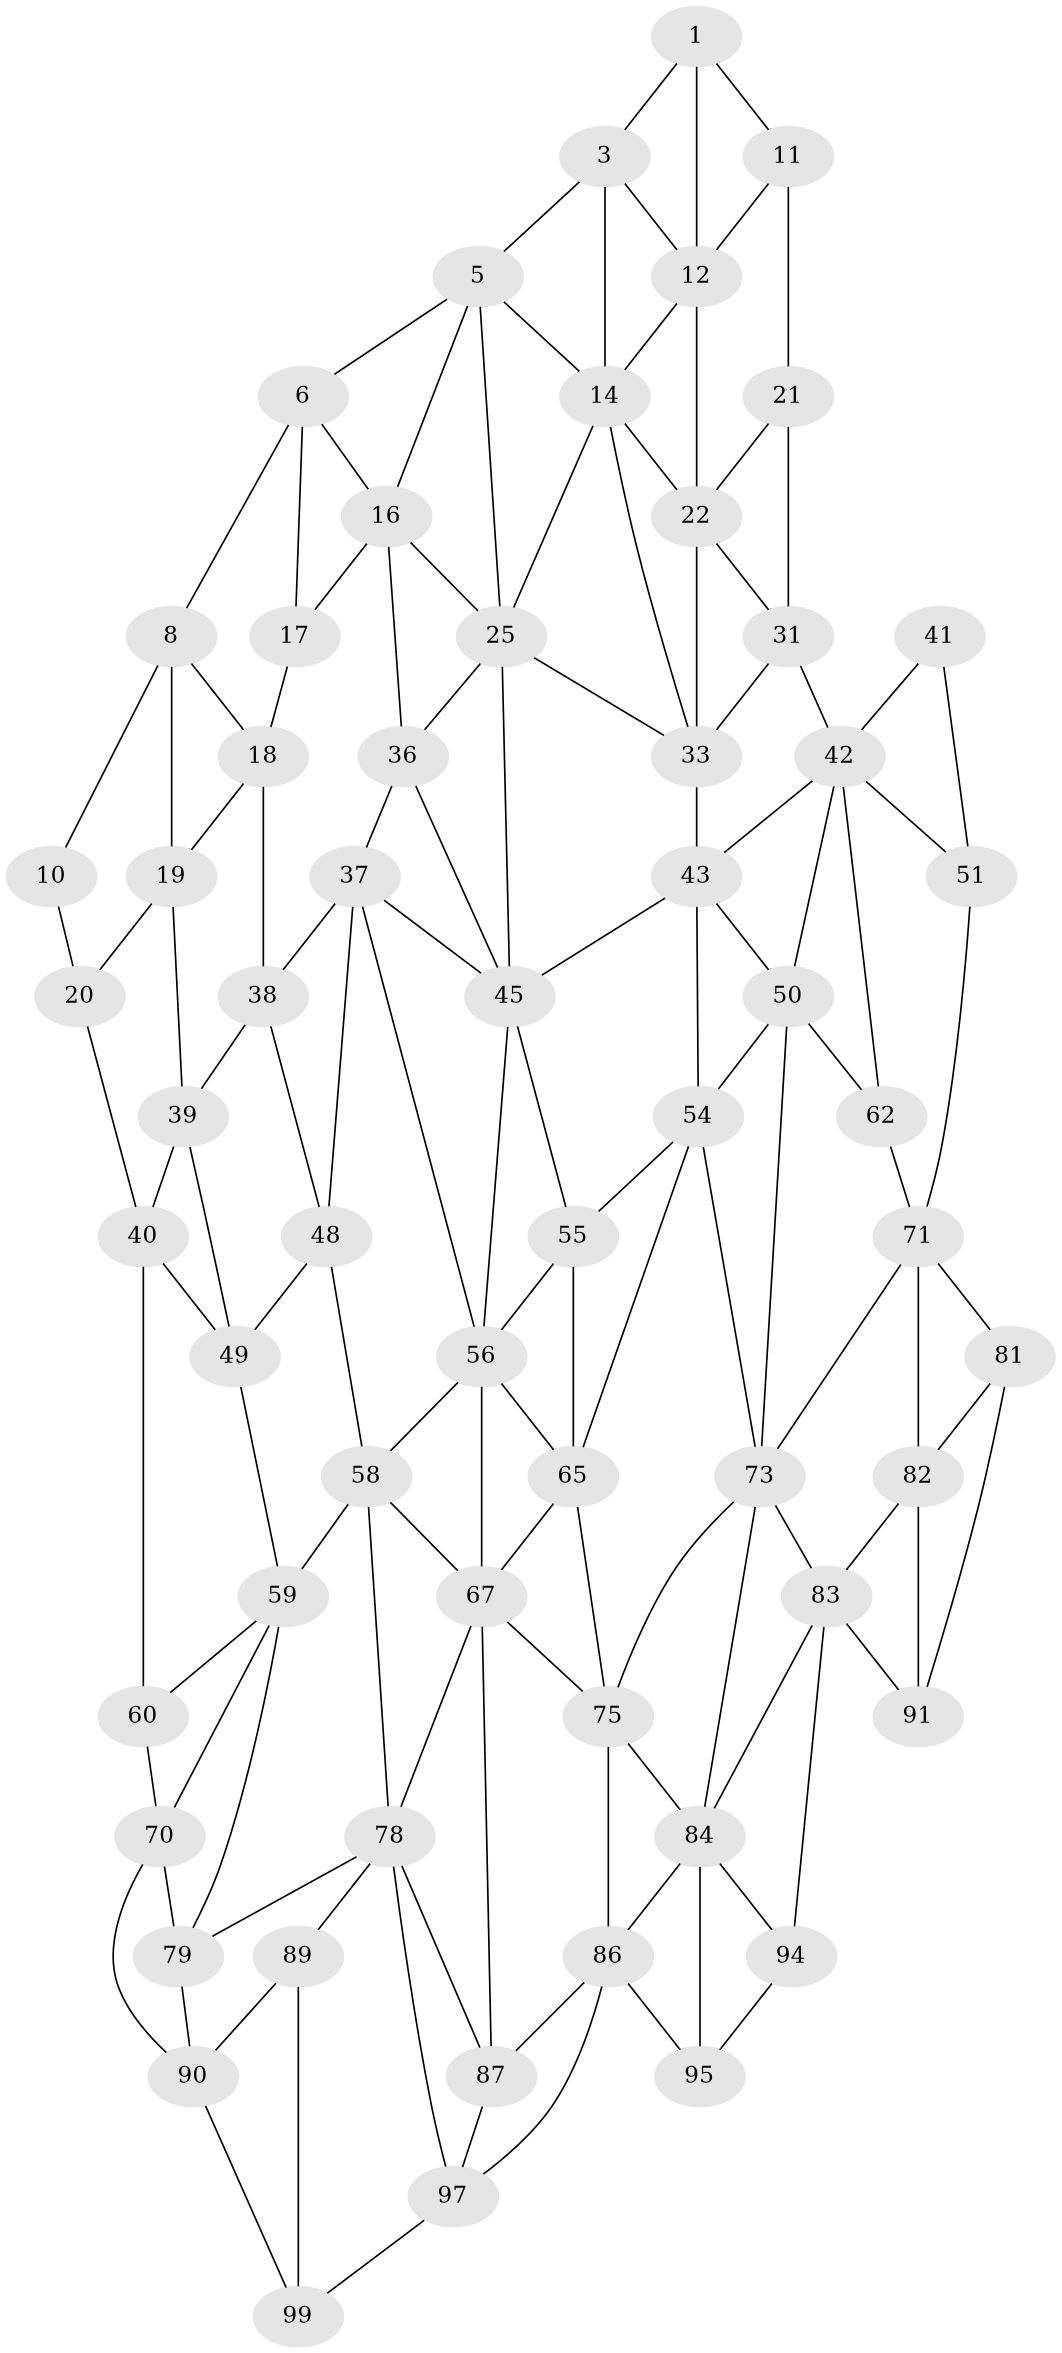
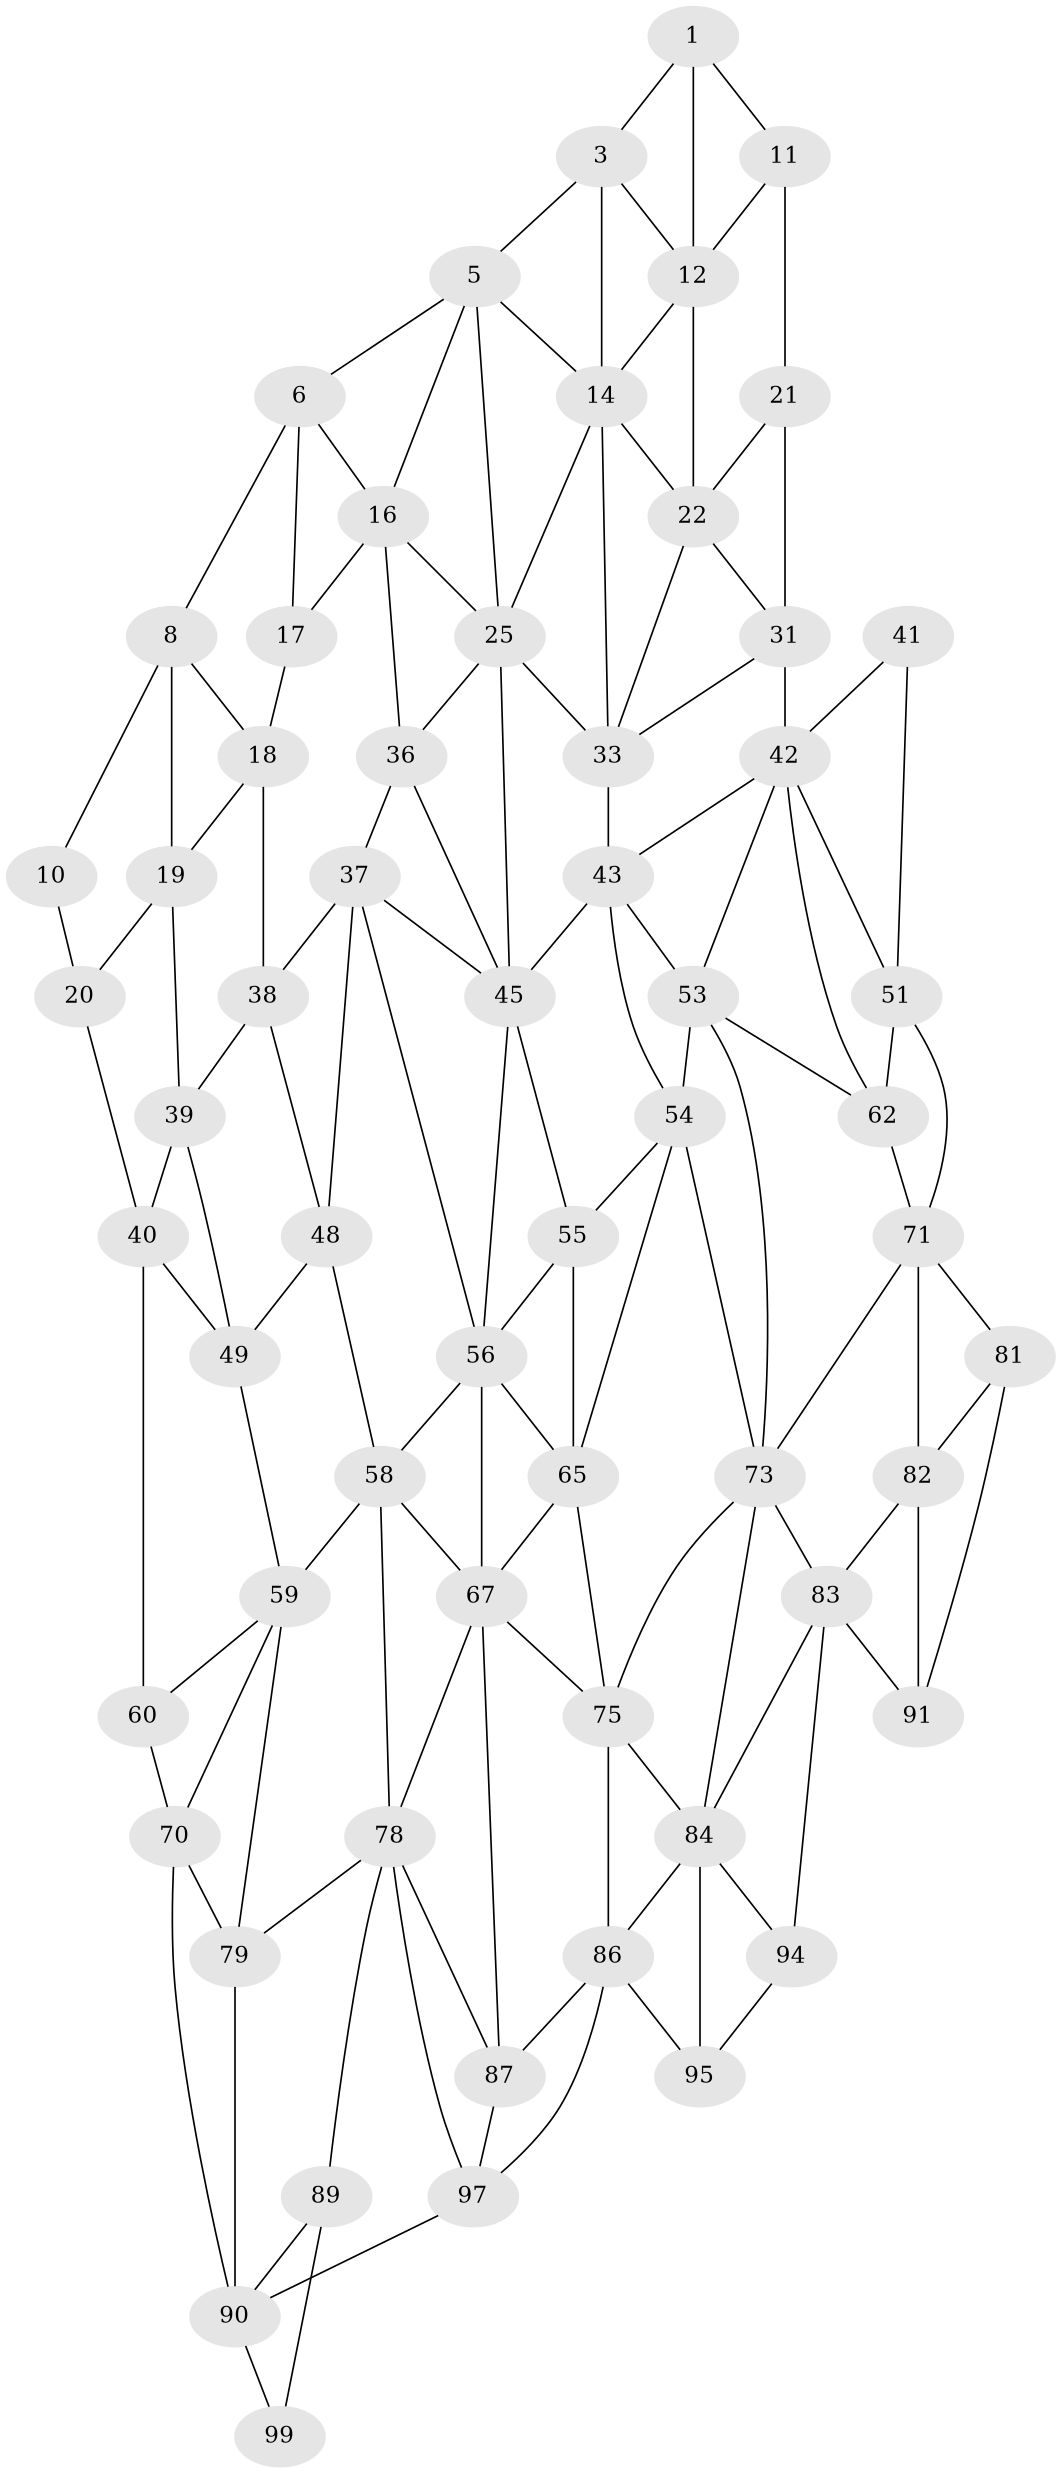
(788, 997) -> (693, 997)
none -> (890, 1057)
(376, 2257) -> (354, 2257)
